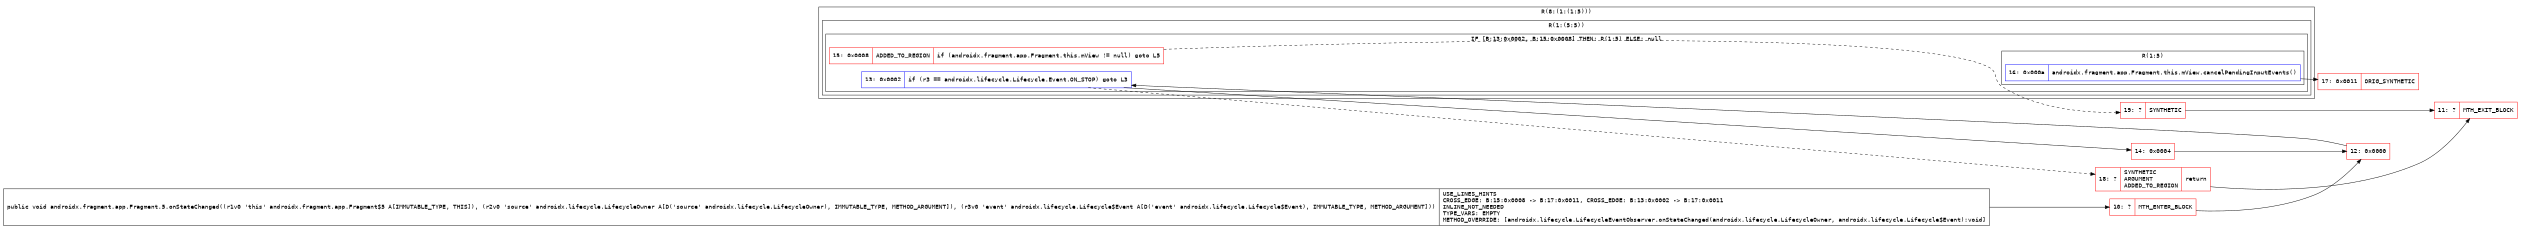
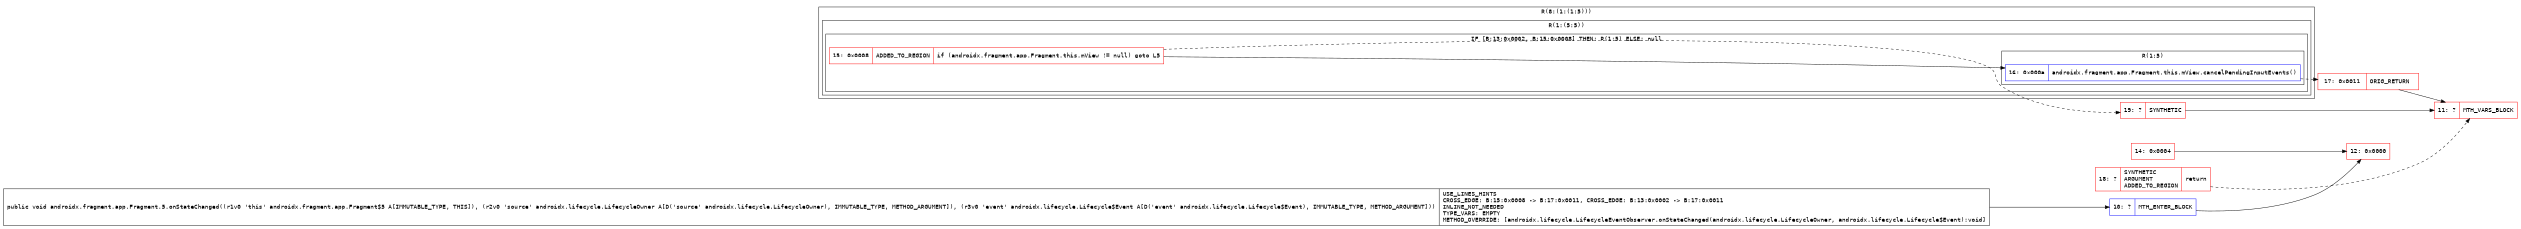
none -> (1582, 61)
(2307, 79) -> (2307, 79)
(997, 80) -> none
(2390, 81) -> (2390, 81)
none -> (2420, 95)
(2488, 110) -> (2488, 110)
(2348, 183) -> (2348, 183)
(2153, 207) -> (2153, 207)
